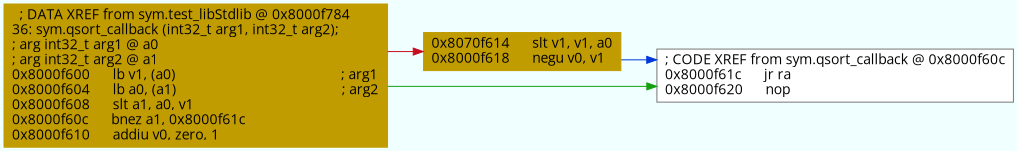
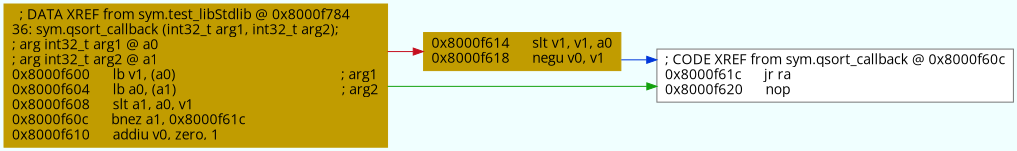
(522, 52) -> (522, 52)
